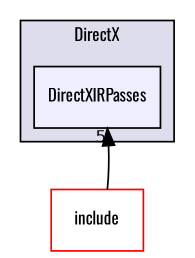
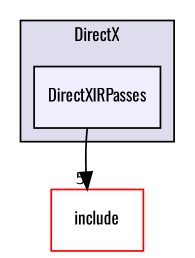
(109, 167) -> (86, 153)
